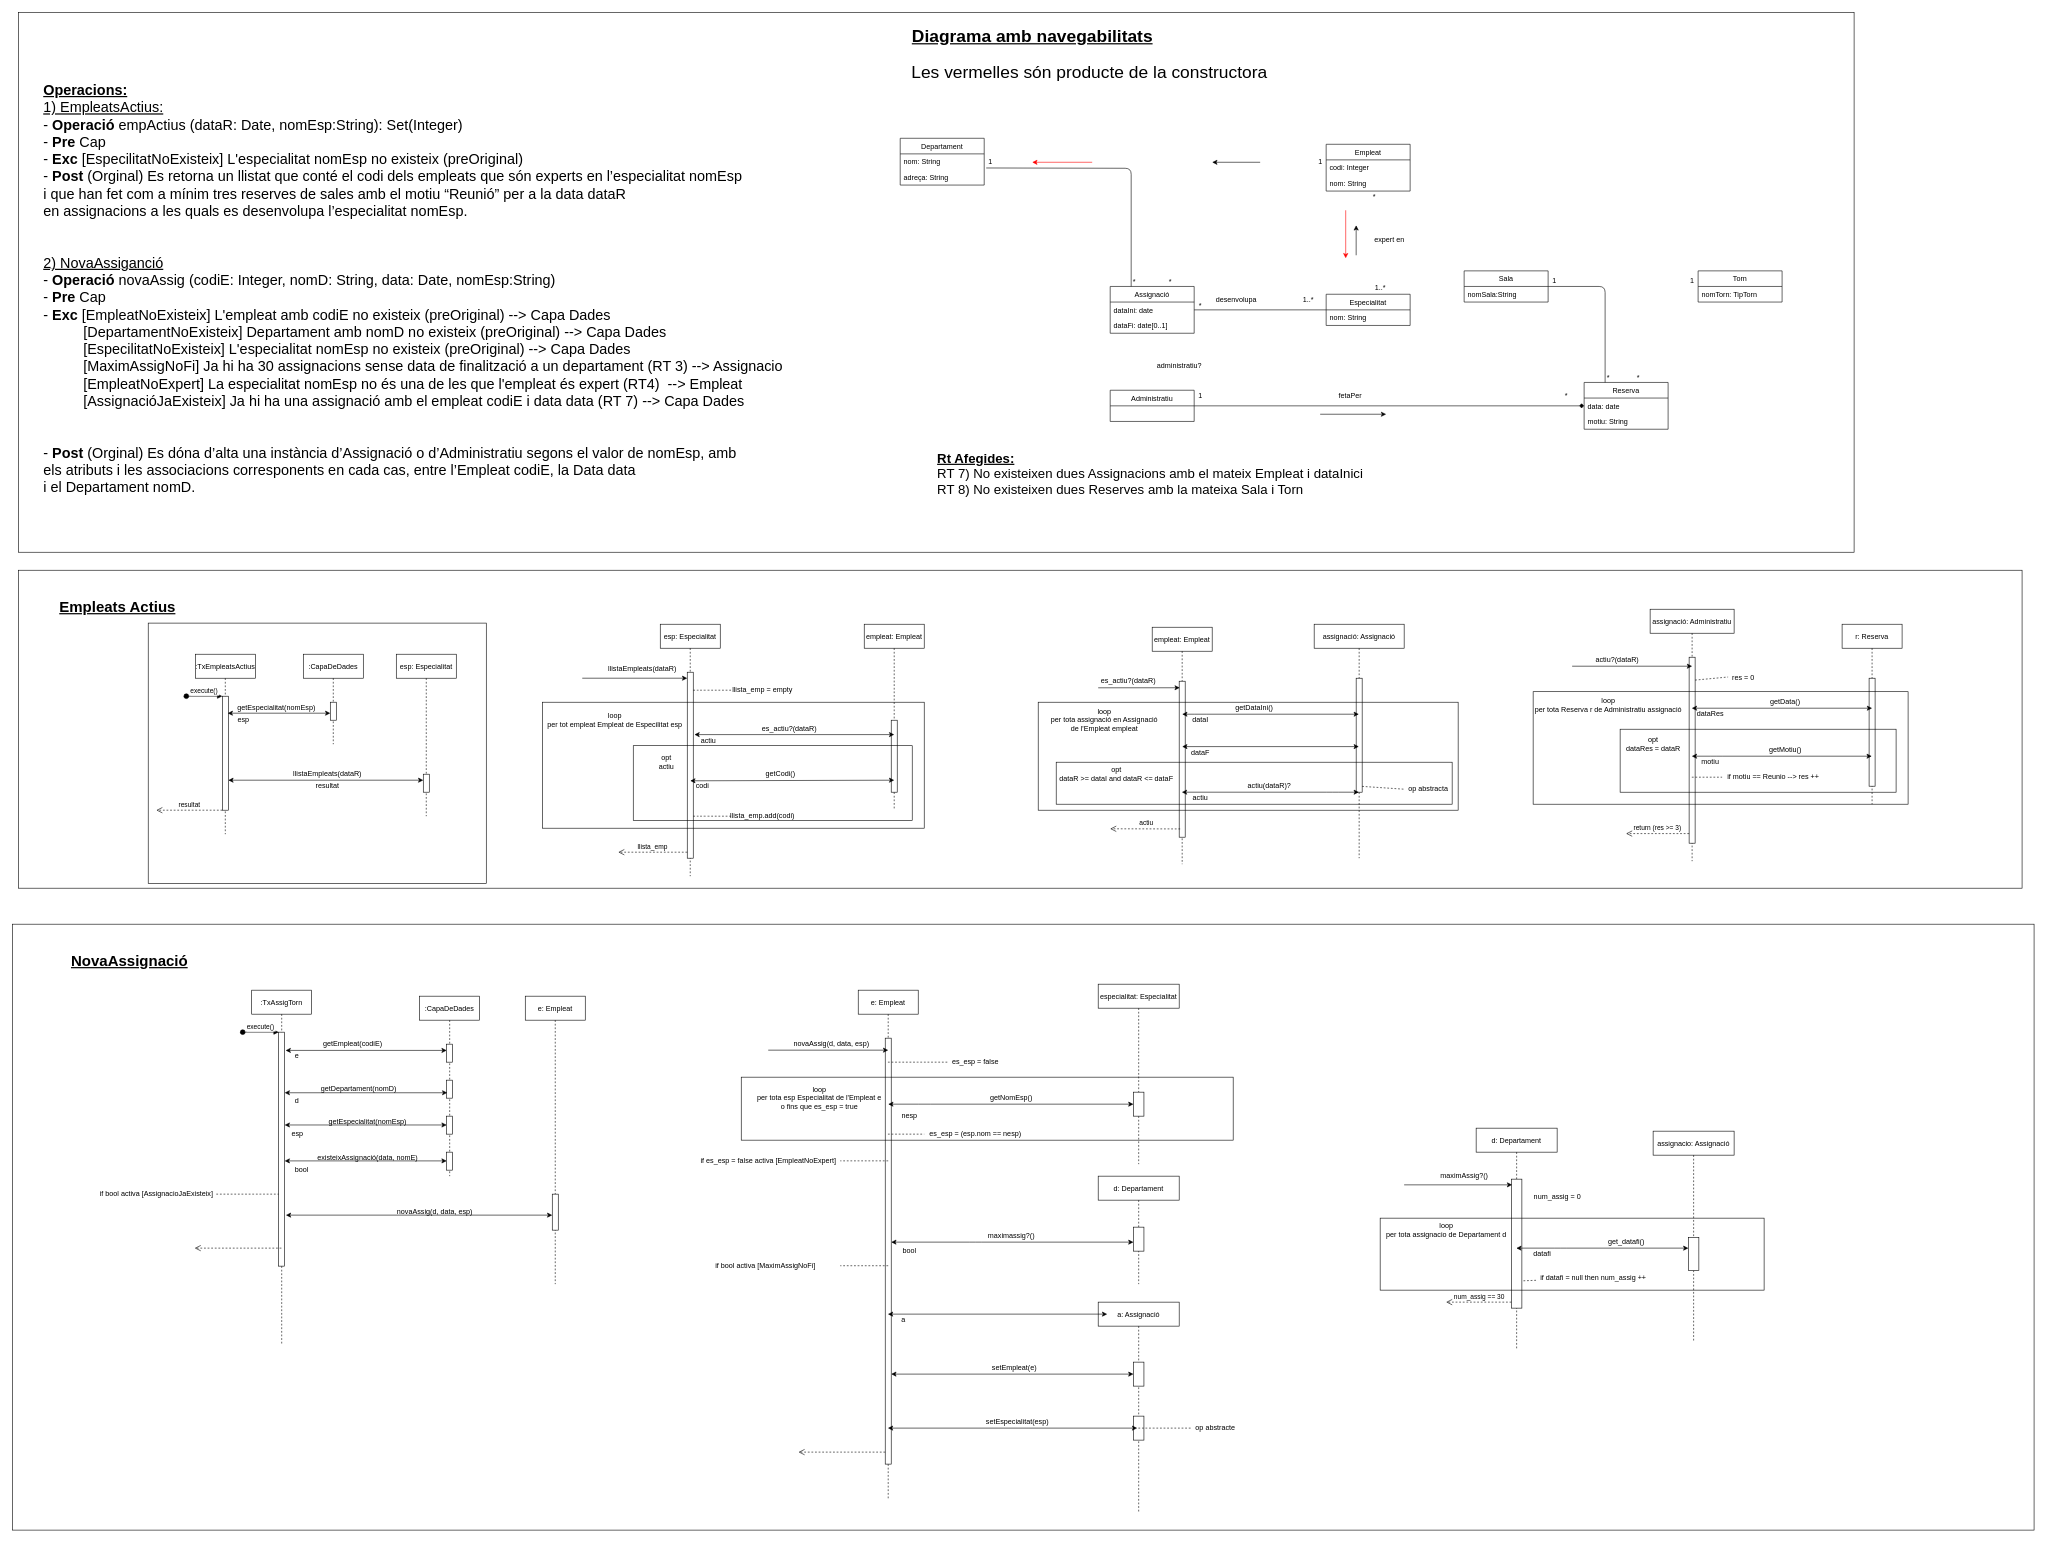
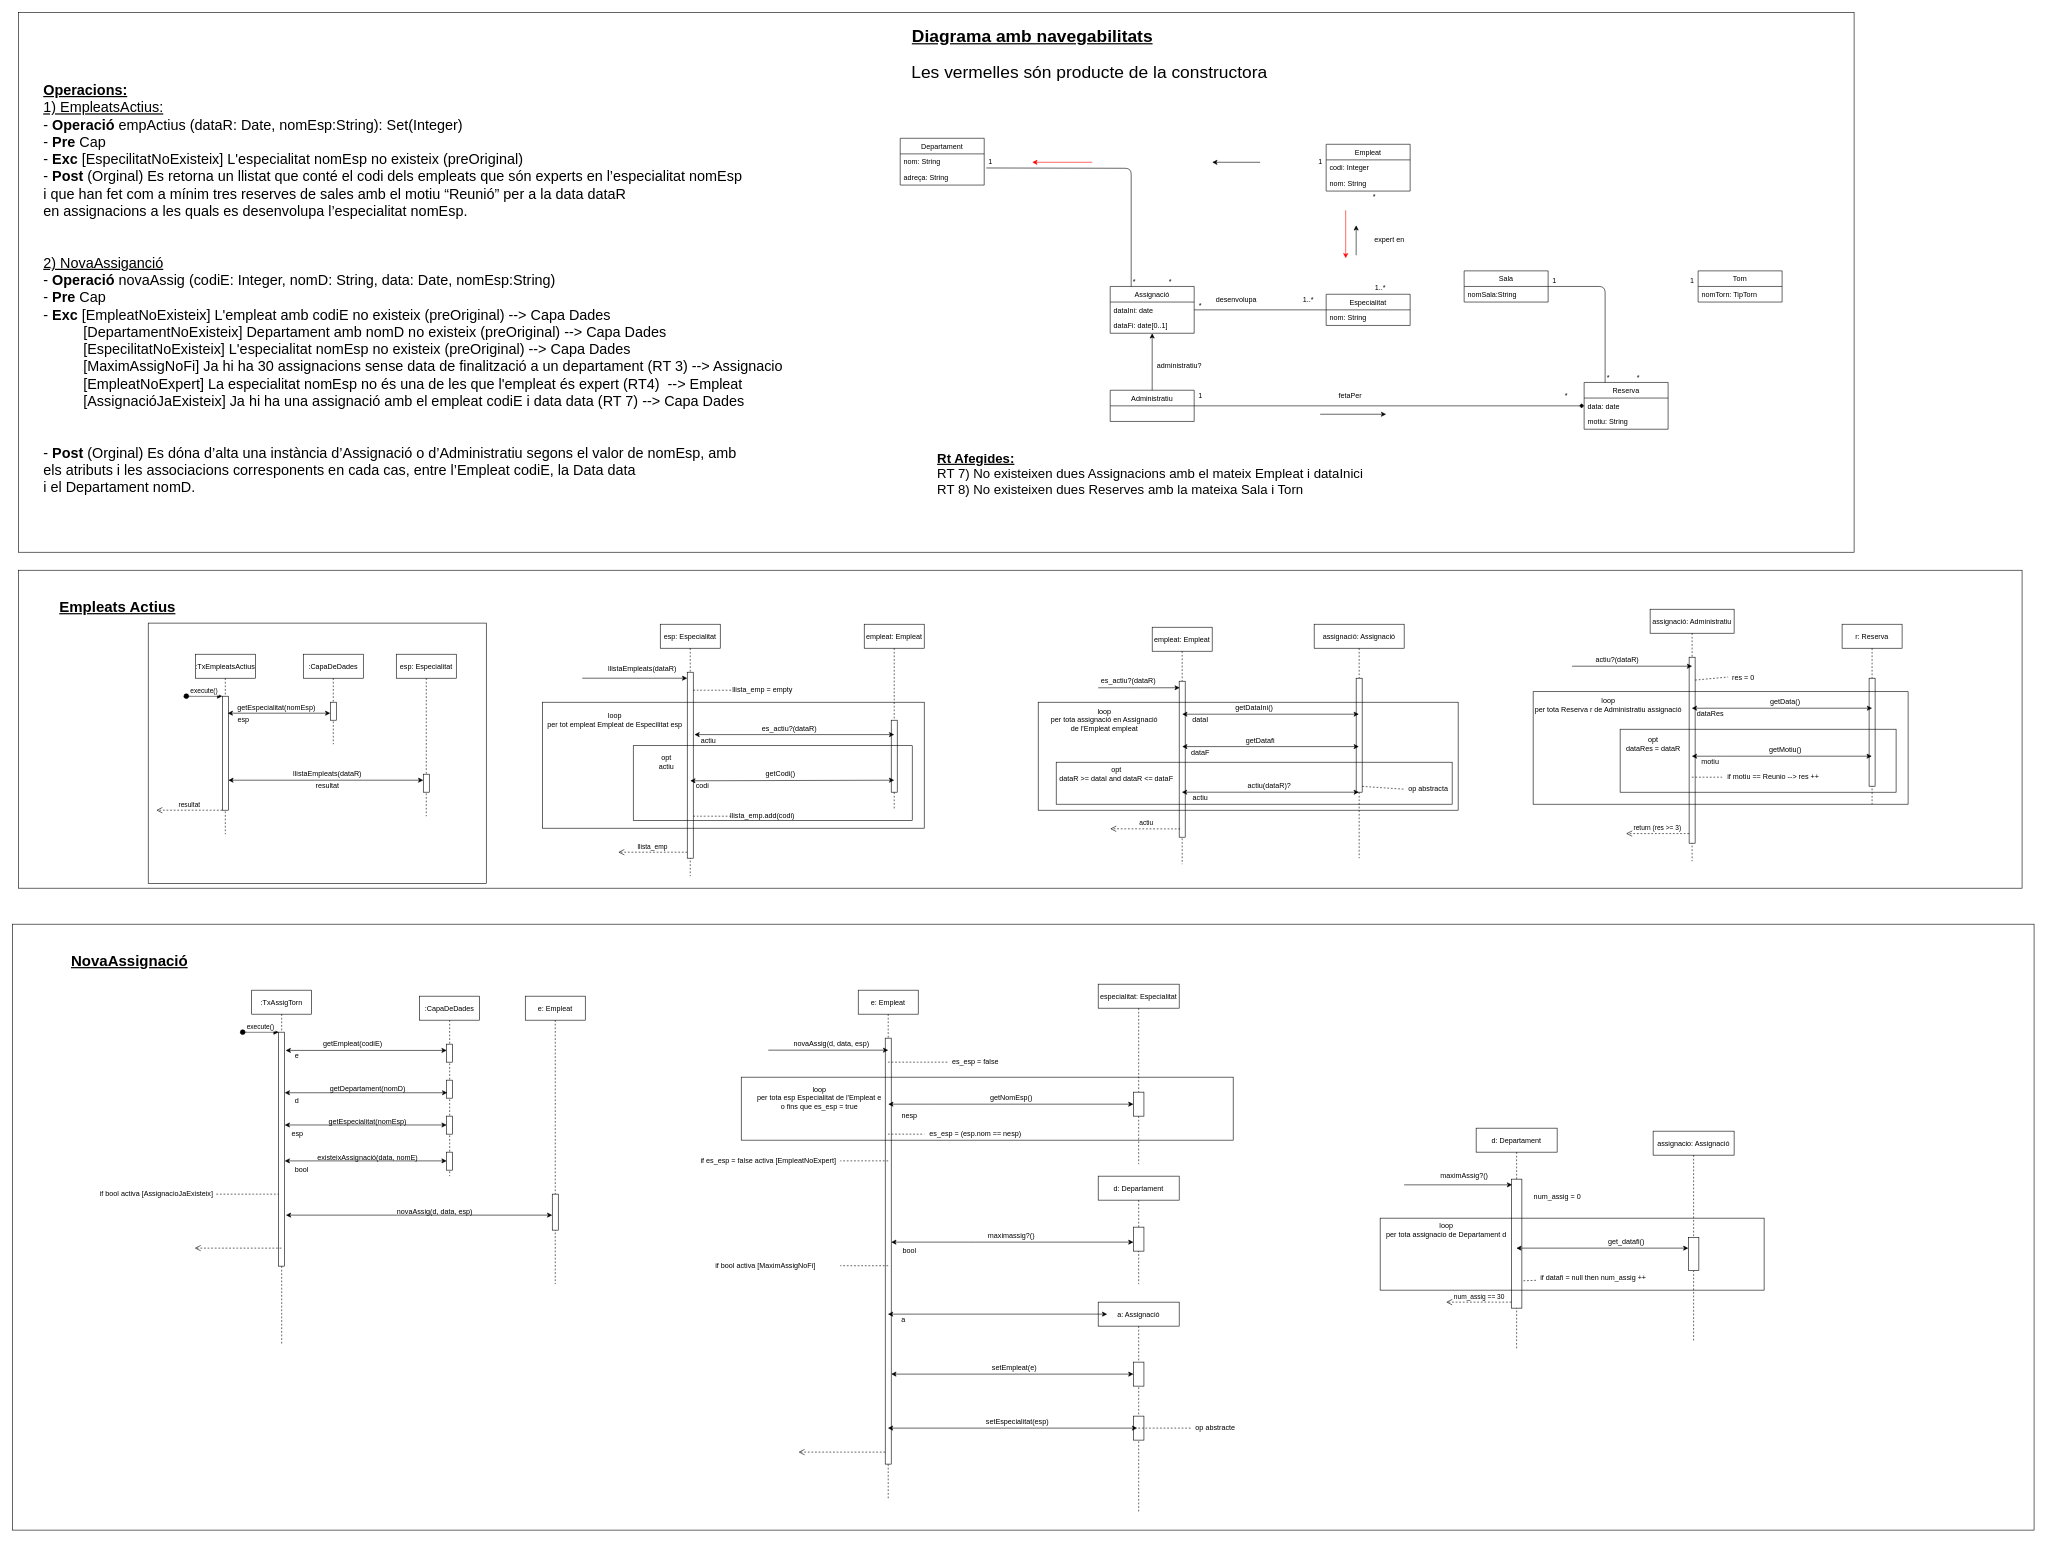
none -> (1152, 338)
none -> (1260, 741)
(358, 1089) -> (367, 1089)
(1542, 1254) -> none
